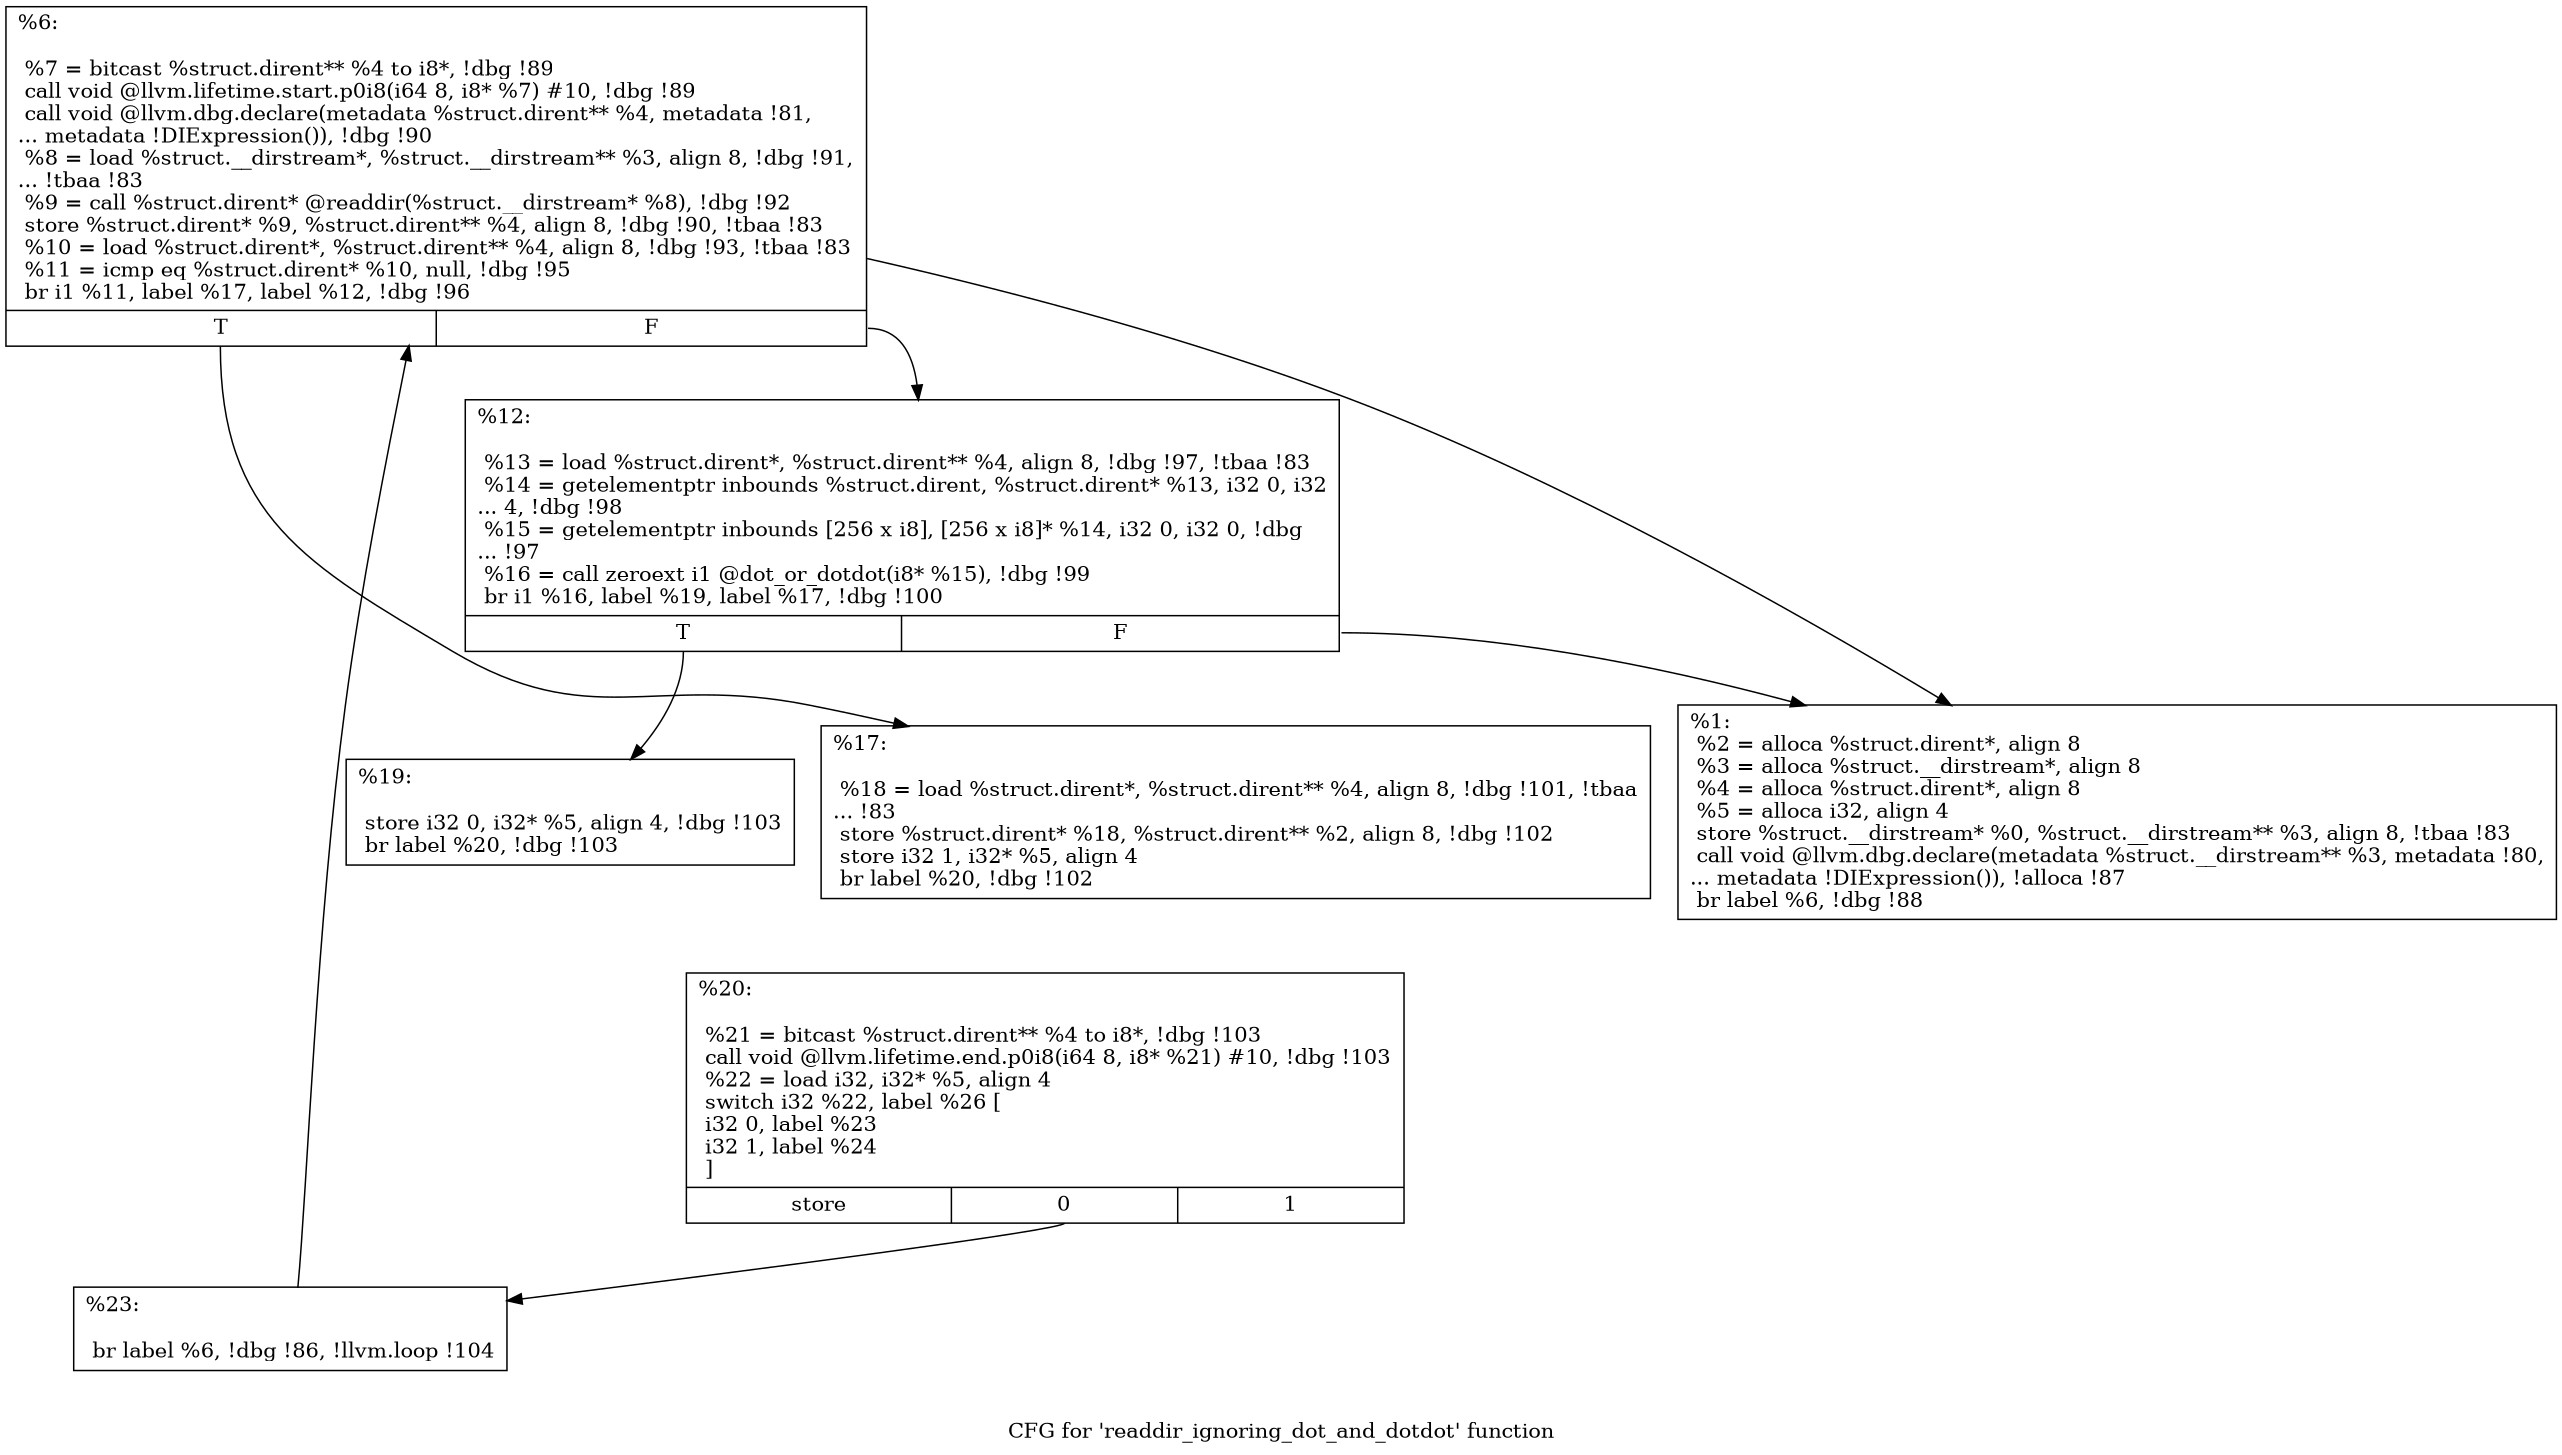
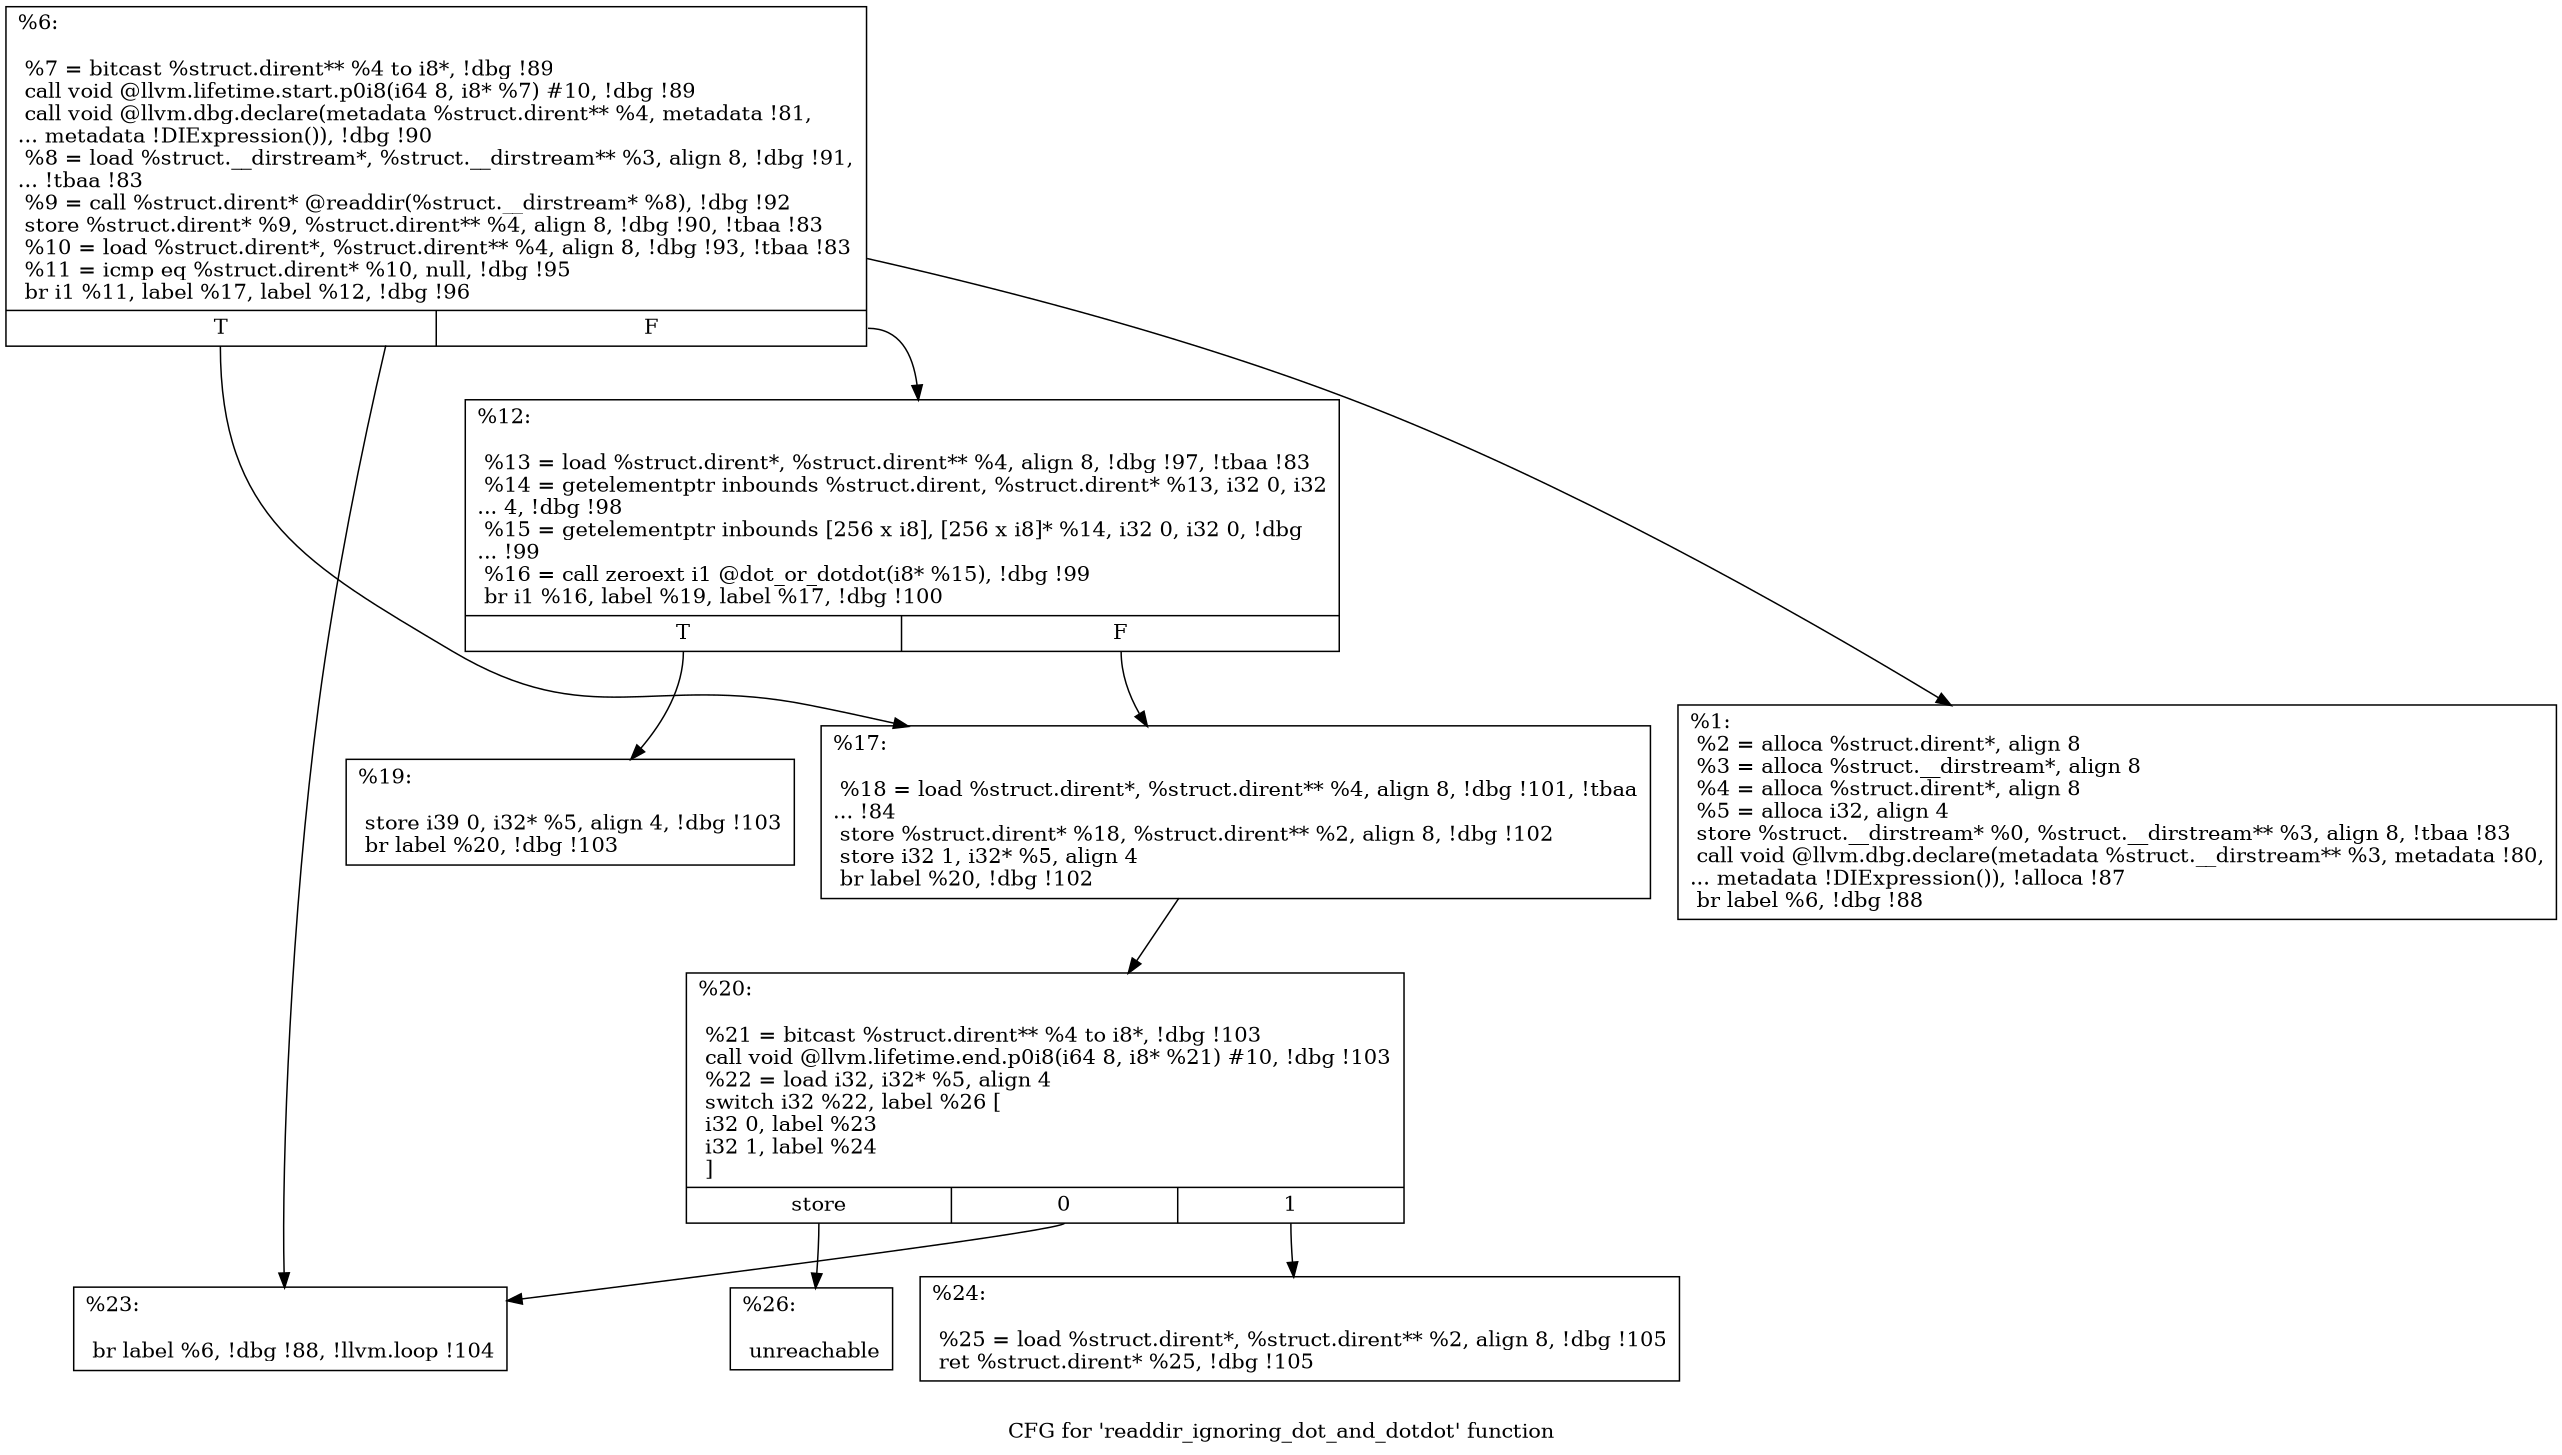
(509, 552) -> (509, 552)
(1568, 653) -> (1126, 684)
(865, 812) -> (865, 812)
(332, 822) -> (307, 806)
(570, 823) -> (570, 823)
none -> (1158, 929)
none -> (811, 1329)
none -> (1300, 1329)
(290, 1351) -> (290, 1351)
